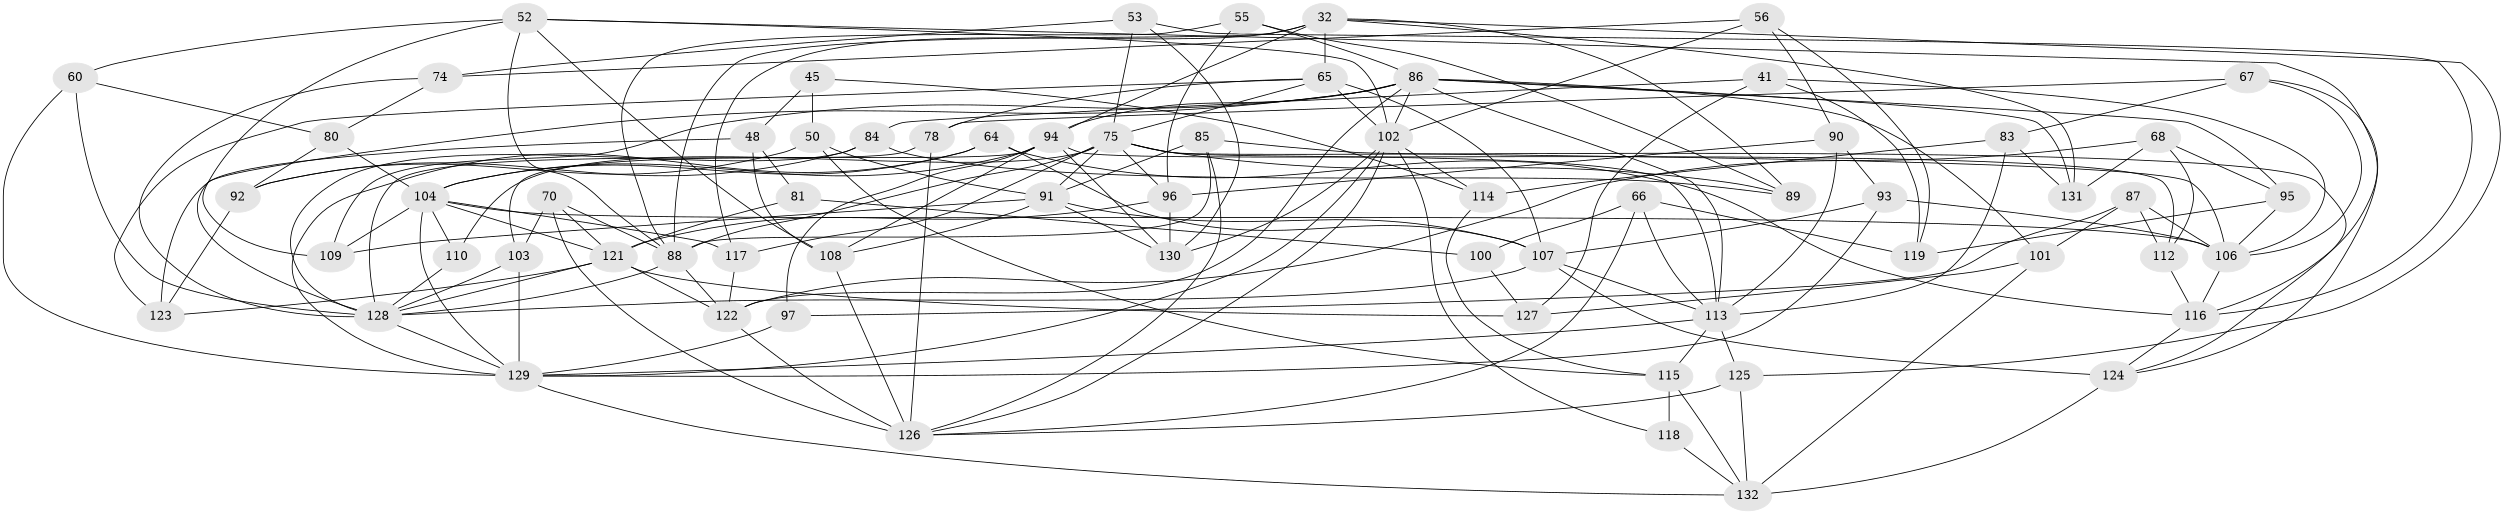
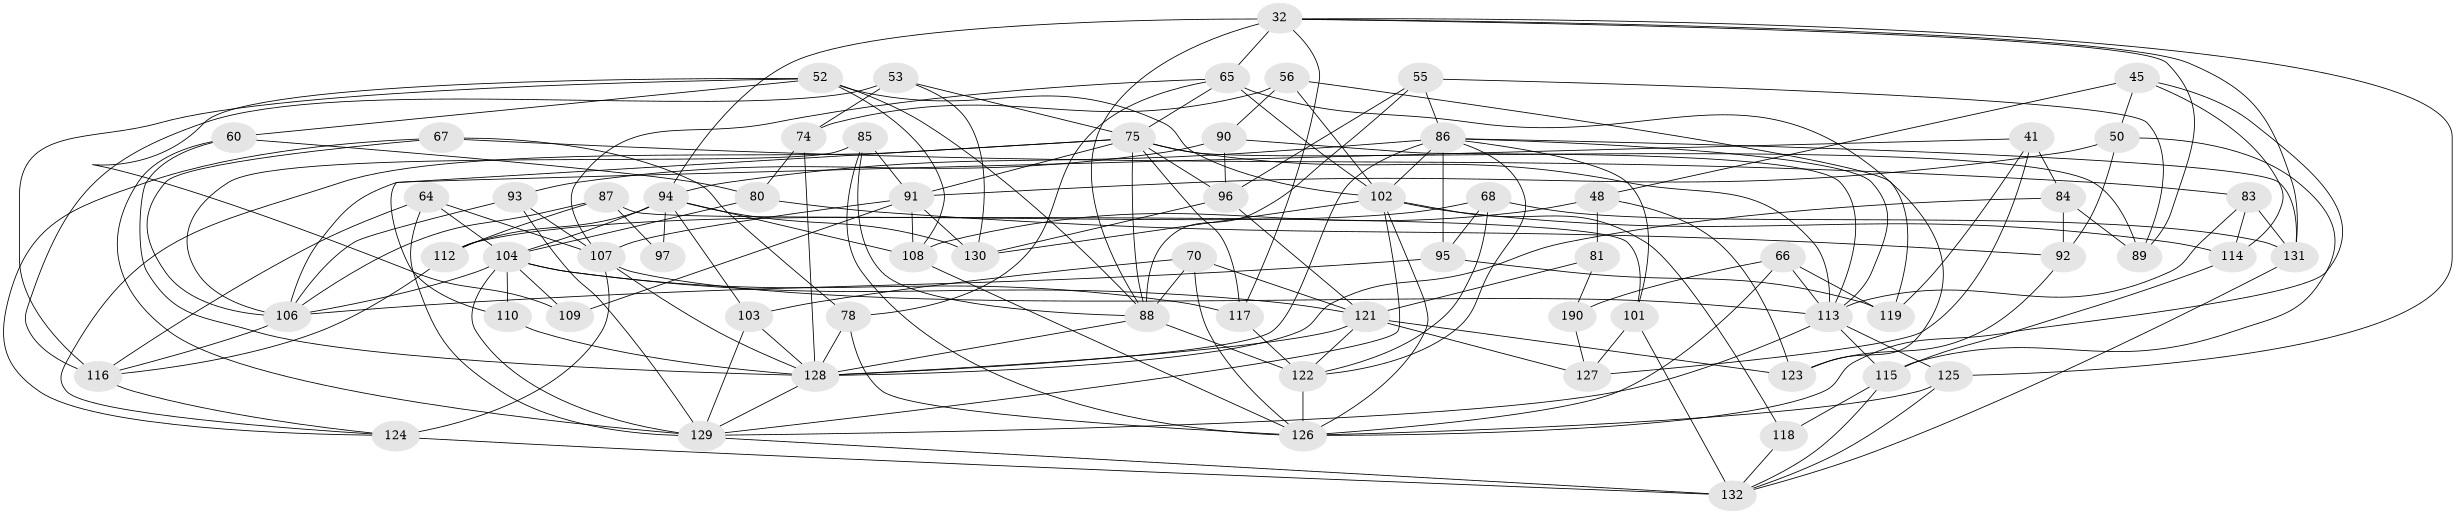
(900, 106) -> none
(1481, 257) -> (1572, 317)
none -> (1934, 339)
(658, 356) -> none
none -> (2020, 391)
